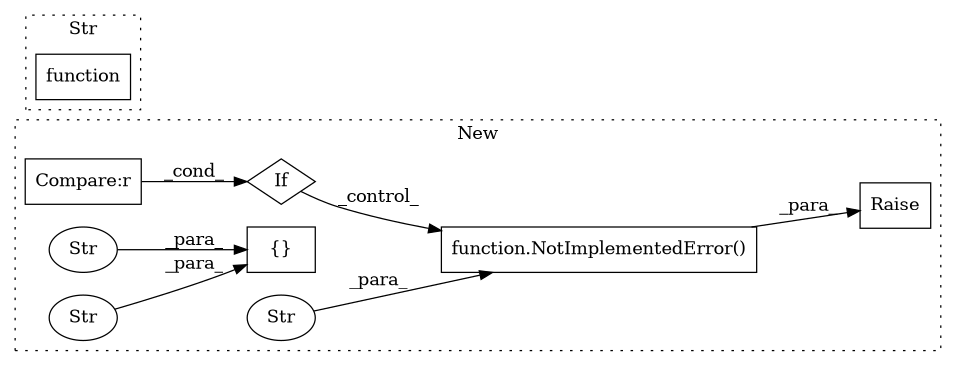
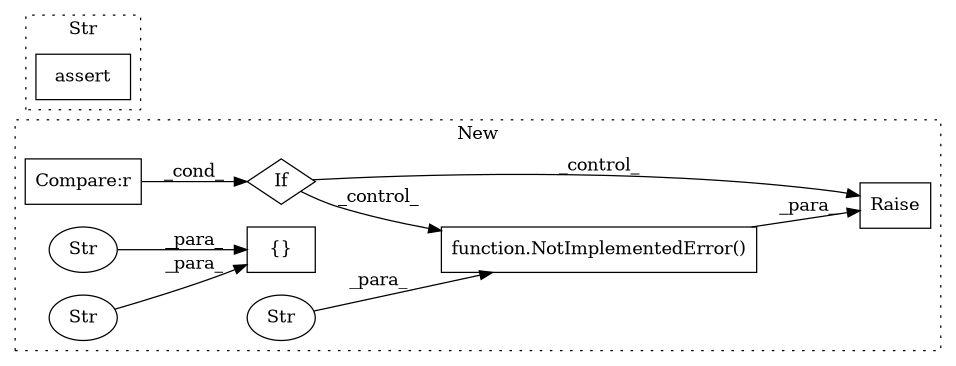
(83, 77) -> (83, 77)
none -> (580, 175)
